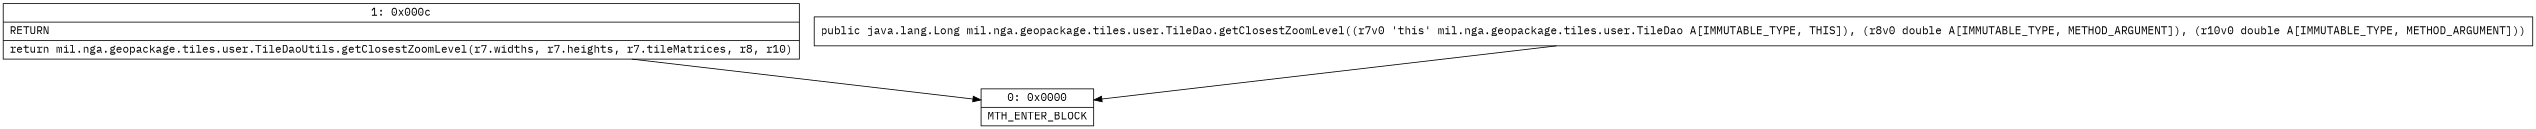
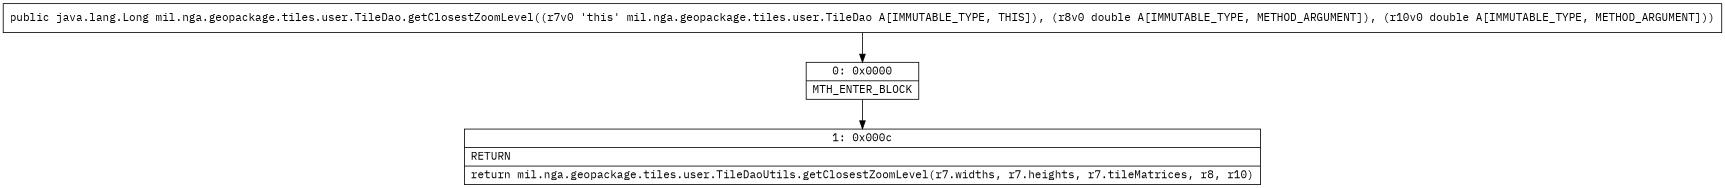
(802, 79) -> (862, 110)
